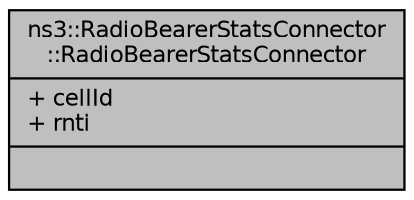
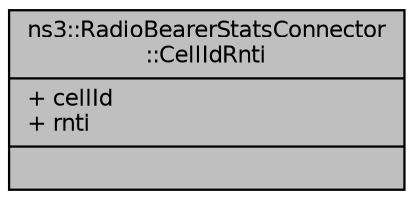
(207, 56) -> (207, 56)
